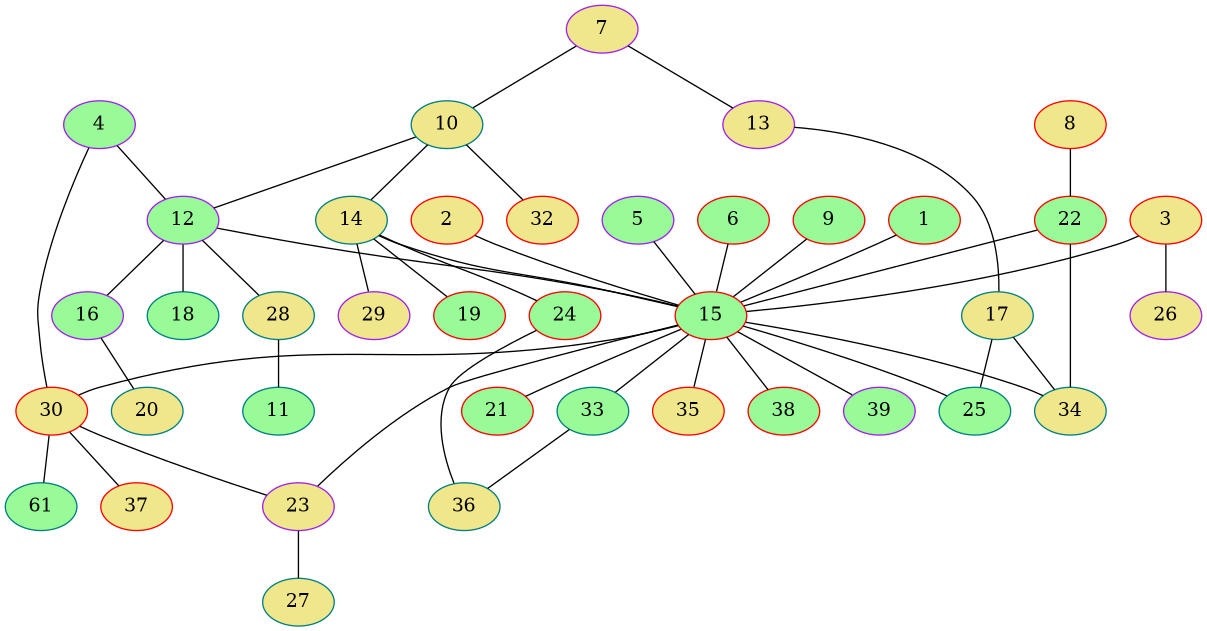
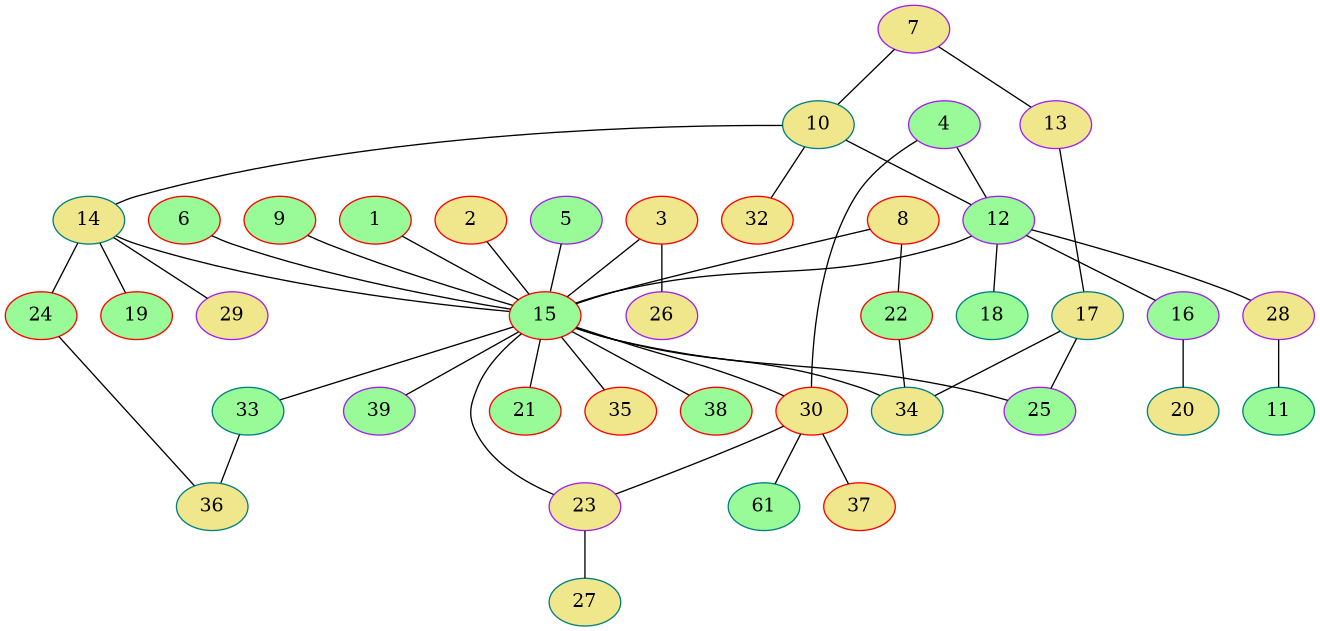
(891, 268) -> (723, 264)
(279, 316) -> (1279, 316)
(975, 411) -> (1040, 411)
